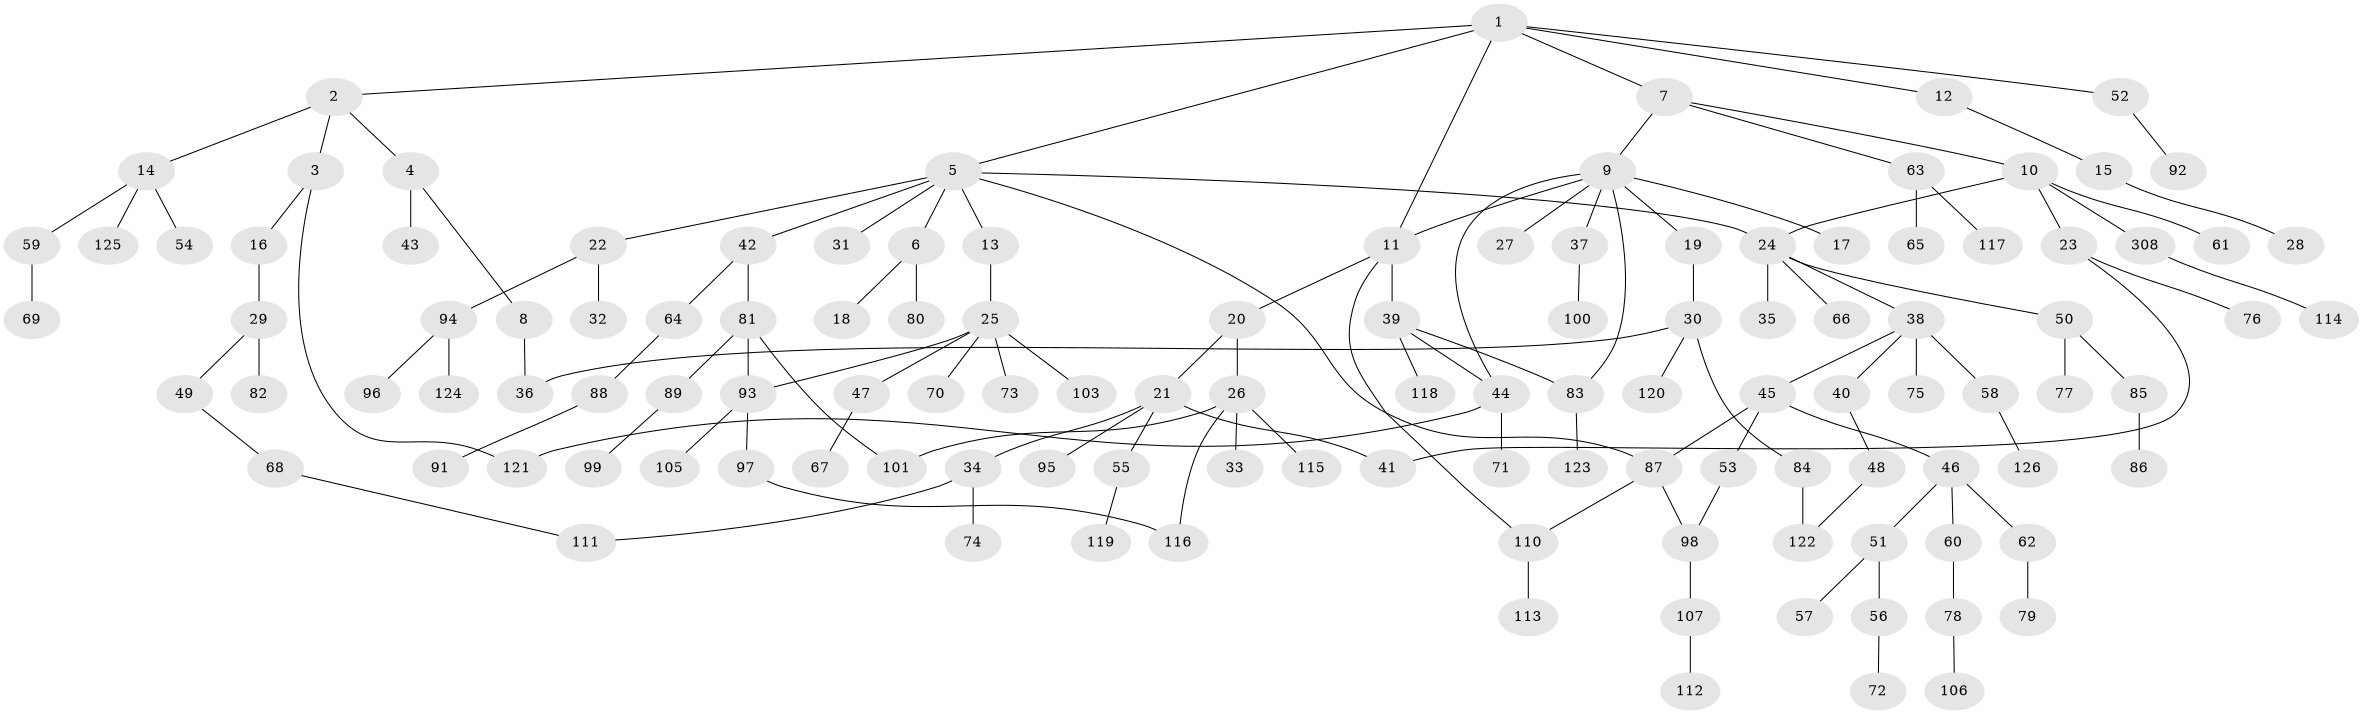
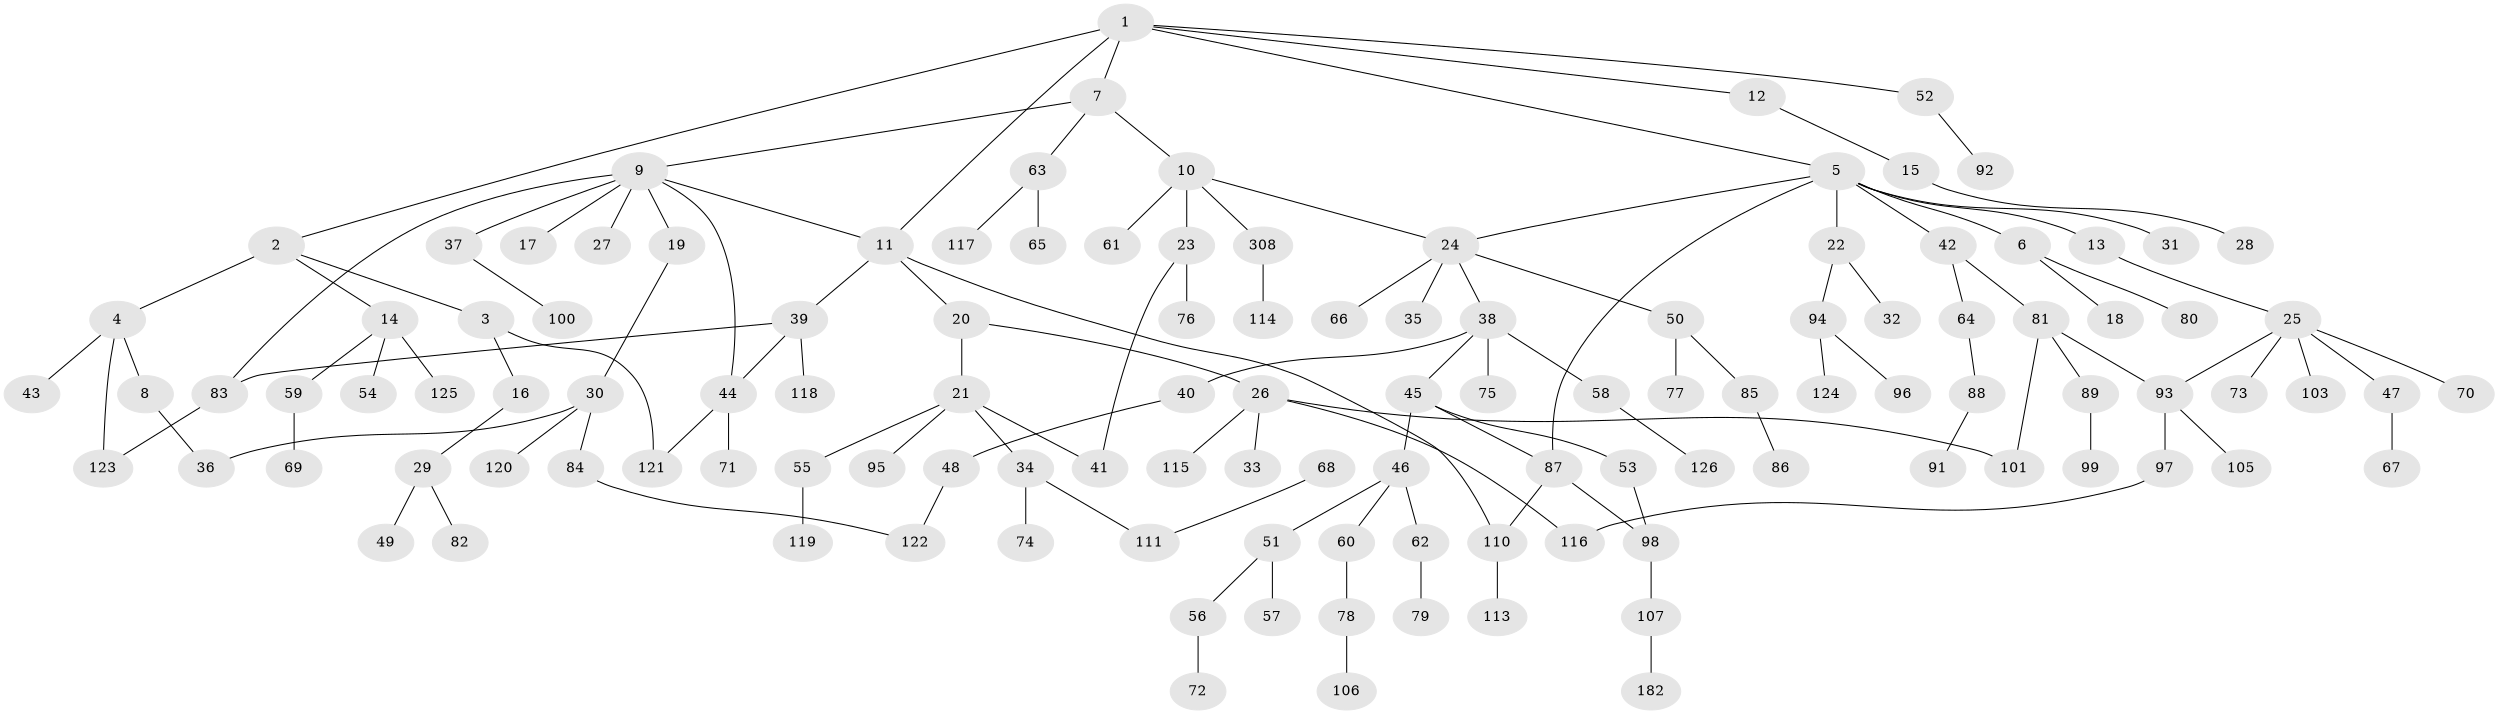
none -> (107, 394)
(230, 431) -> none
(1690, 691) -> (1651, 691)
